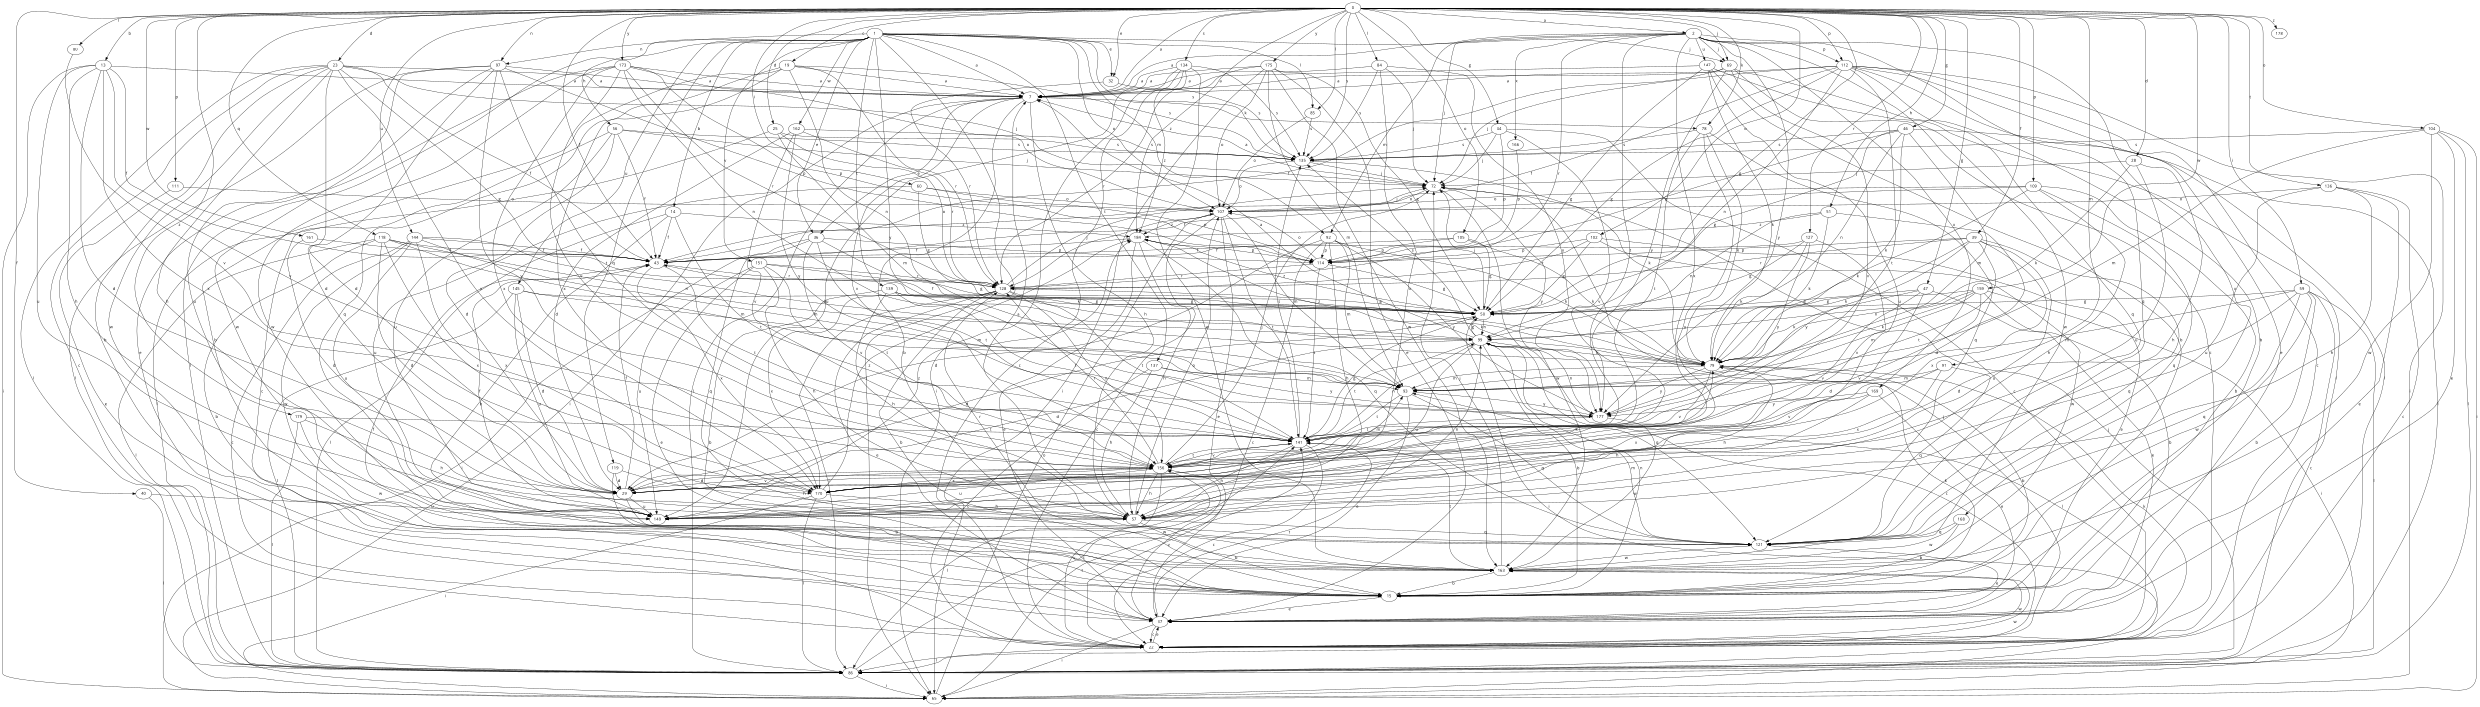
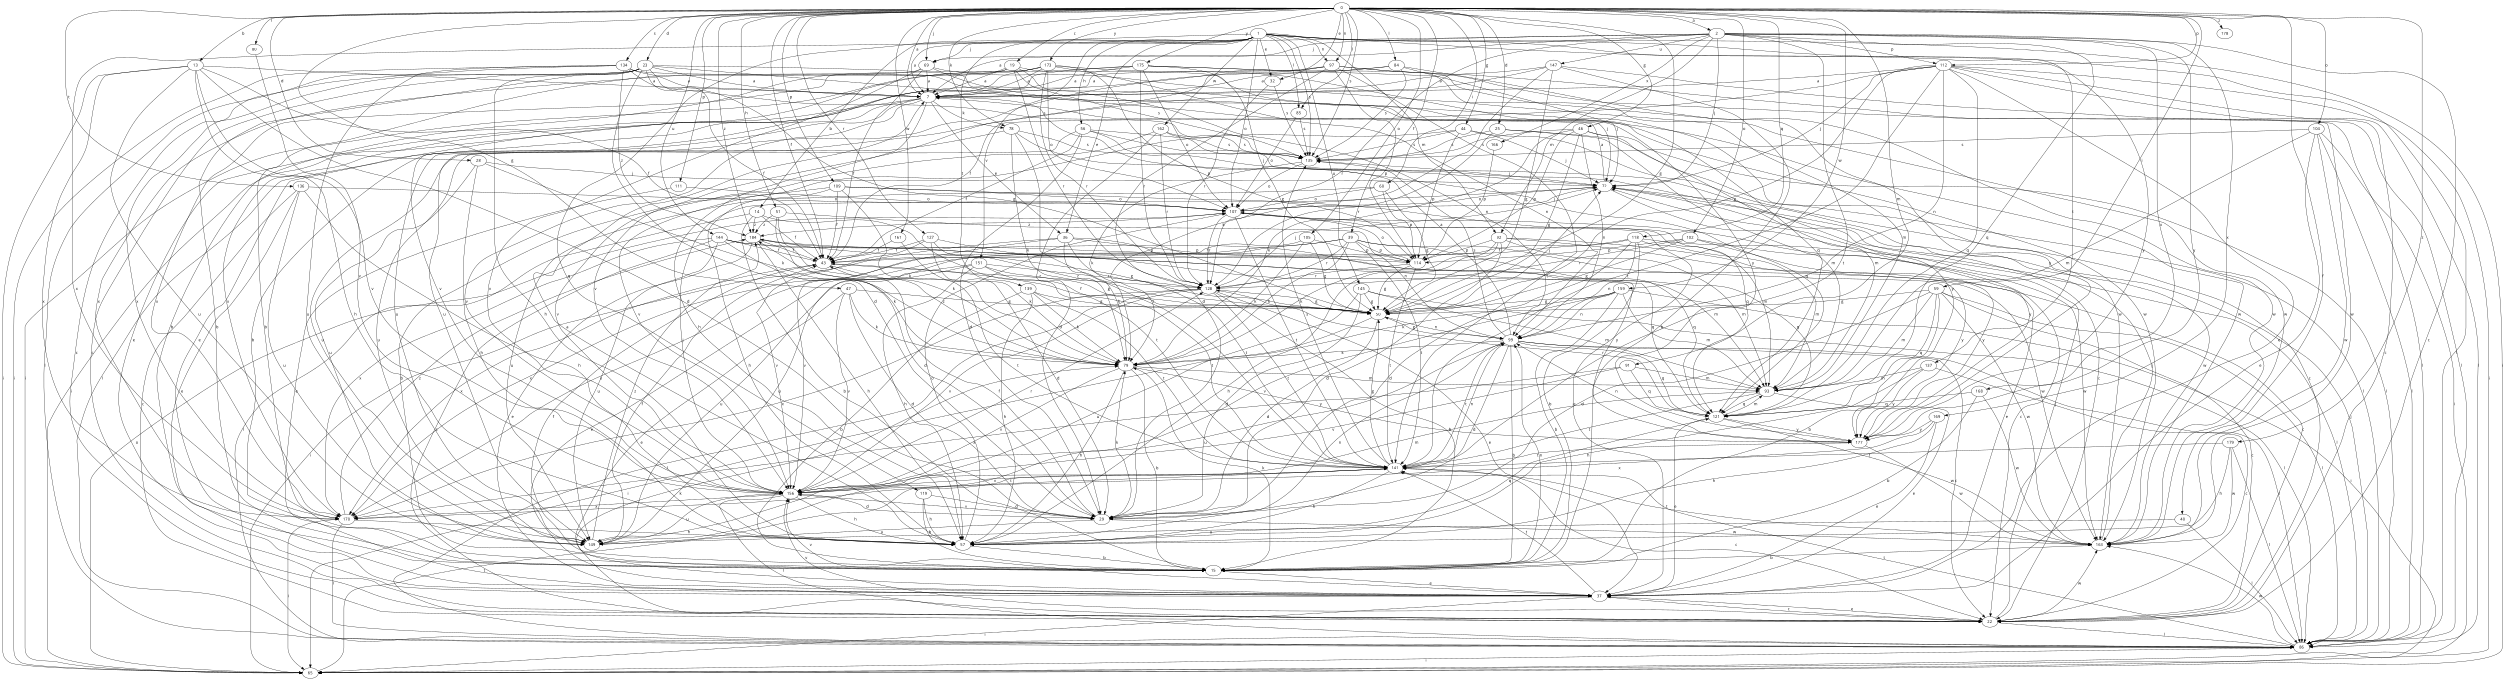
(944, 212) -> (1359, 212)
(1502, 400) -> (1786, 429)
